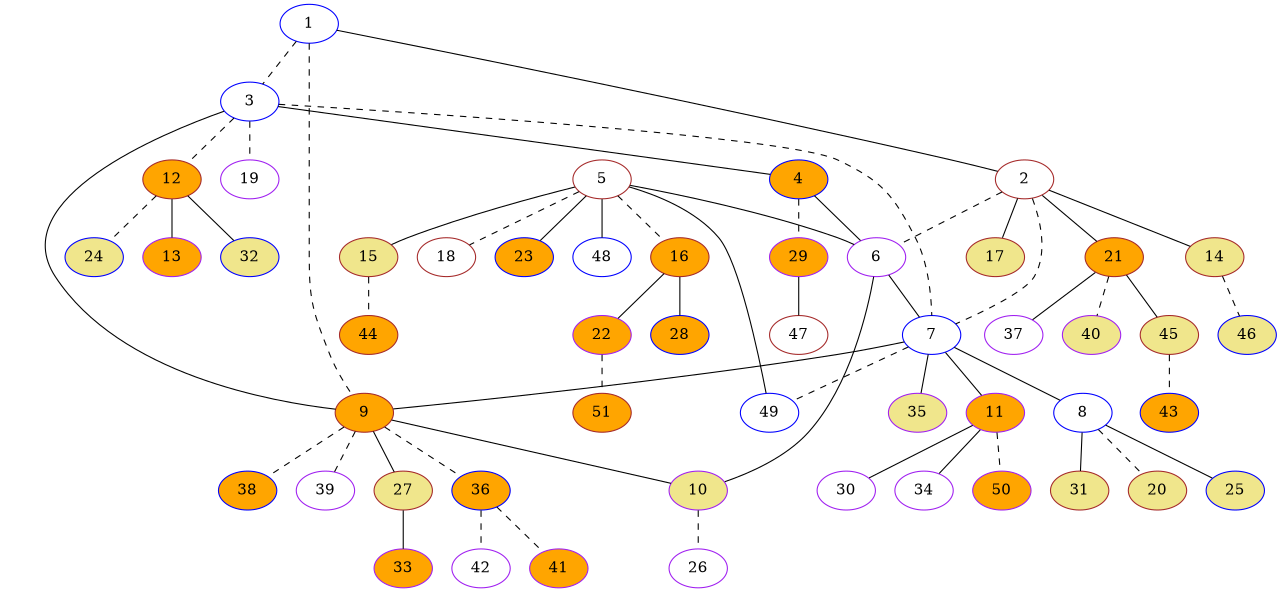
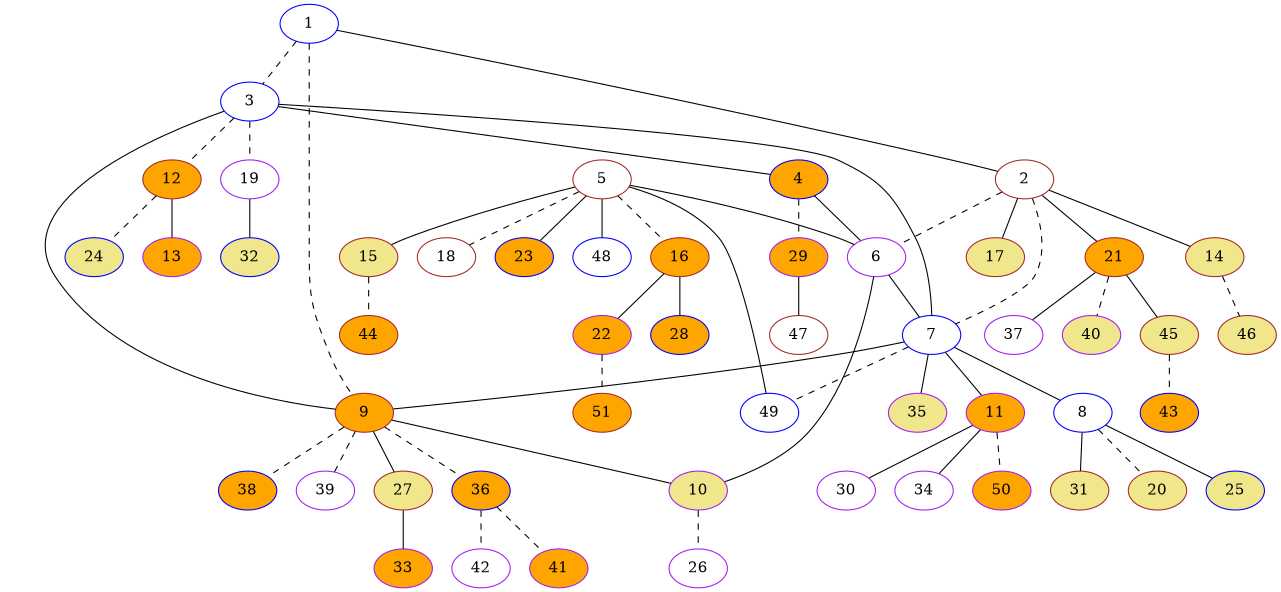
(655, 132) -> (655, 132)
(211, 218) -> (250, 218)
(1247, 335) -> (1247, 335)
